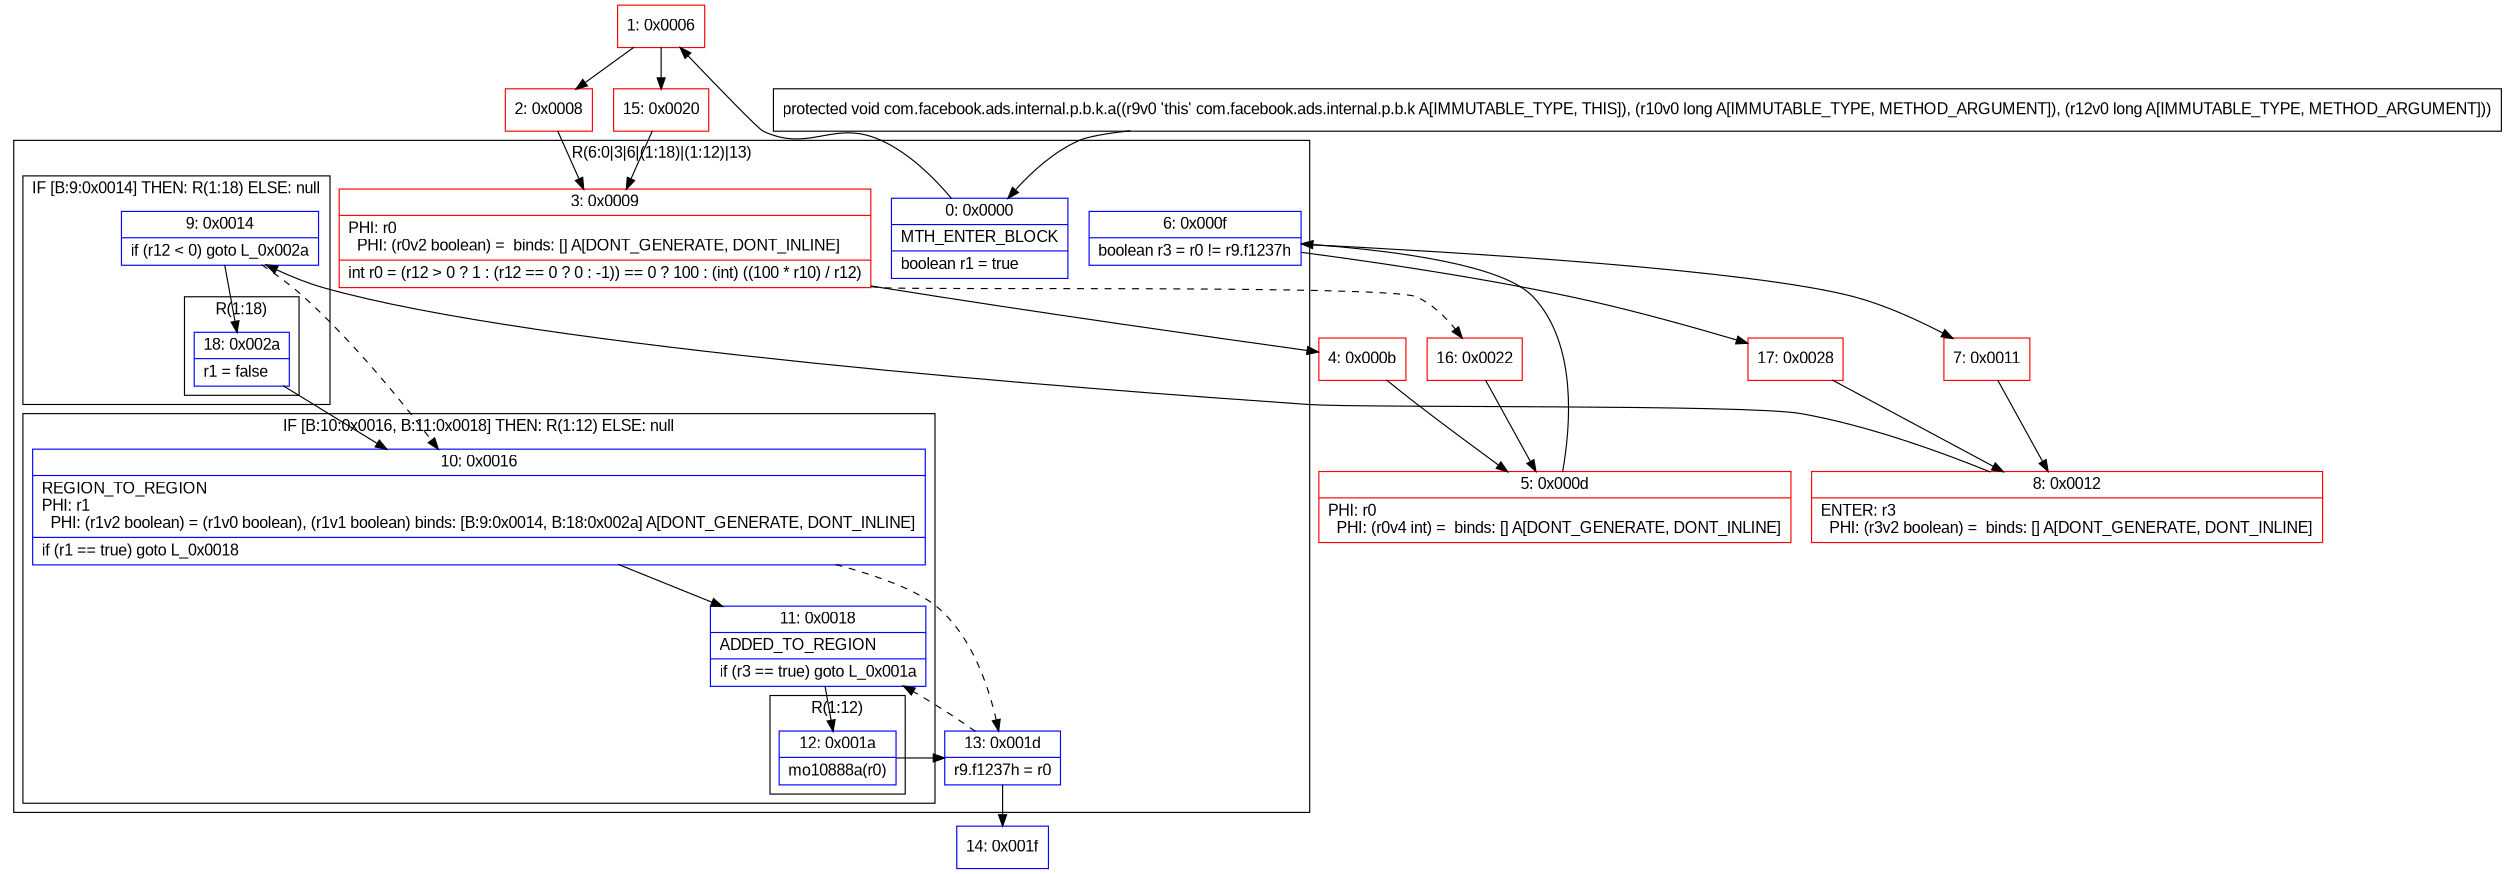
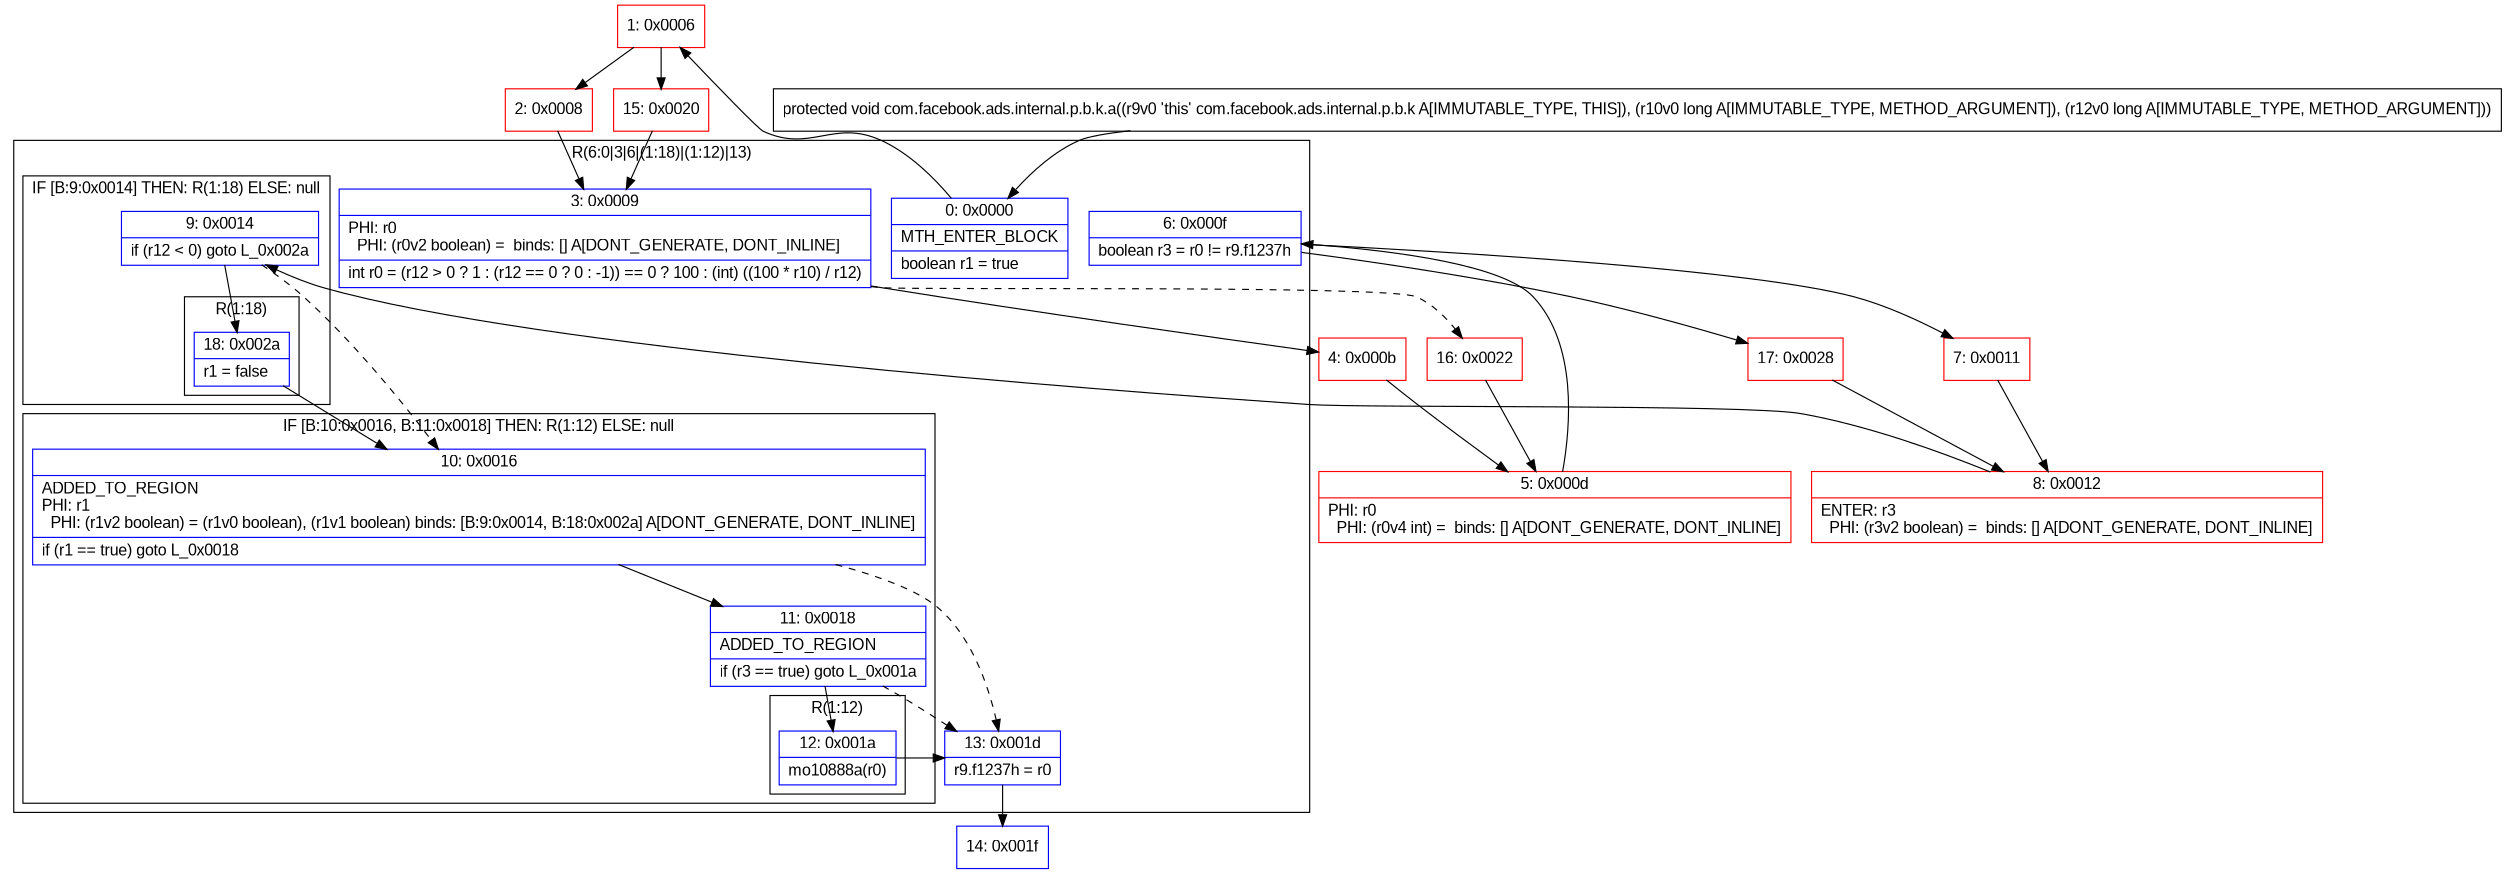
(605, 238) -> (605, 238)
(125, 489) -> (120, 489)
(945, 711) -> (915, 705)
